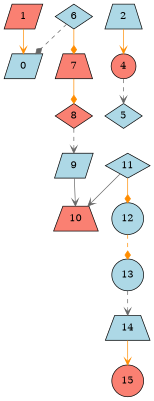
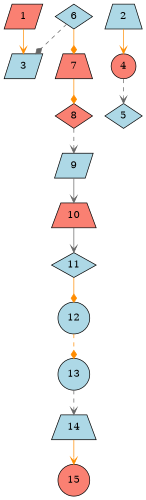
(23, 66) -> (23, 66)
(106, 188) -> (74, 237)
